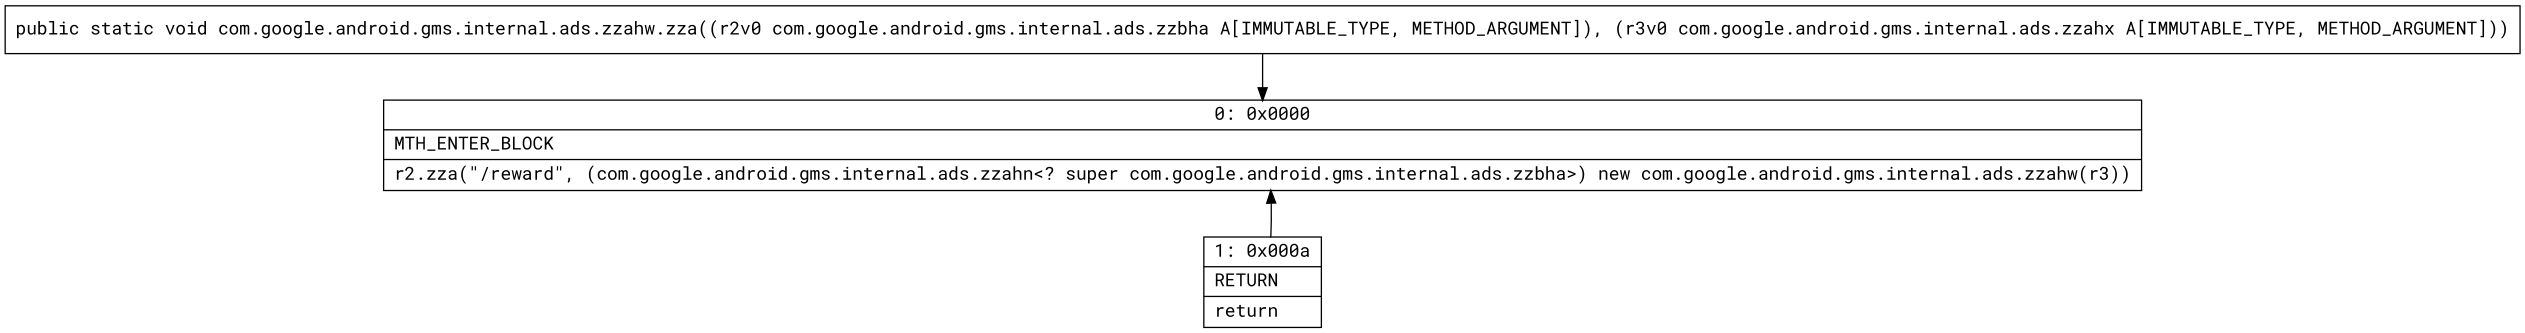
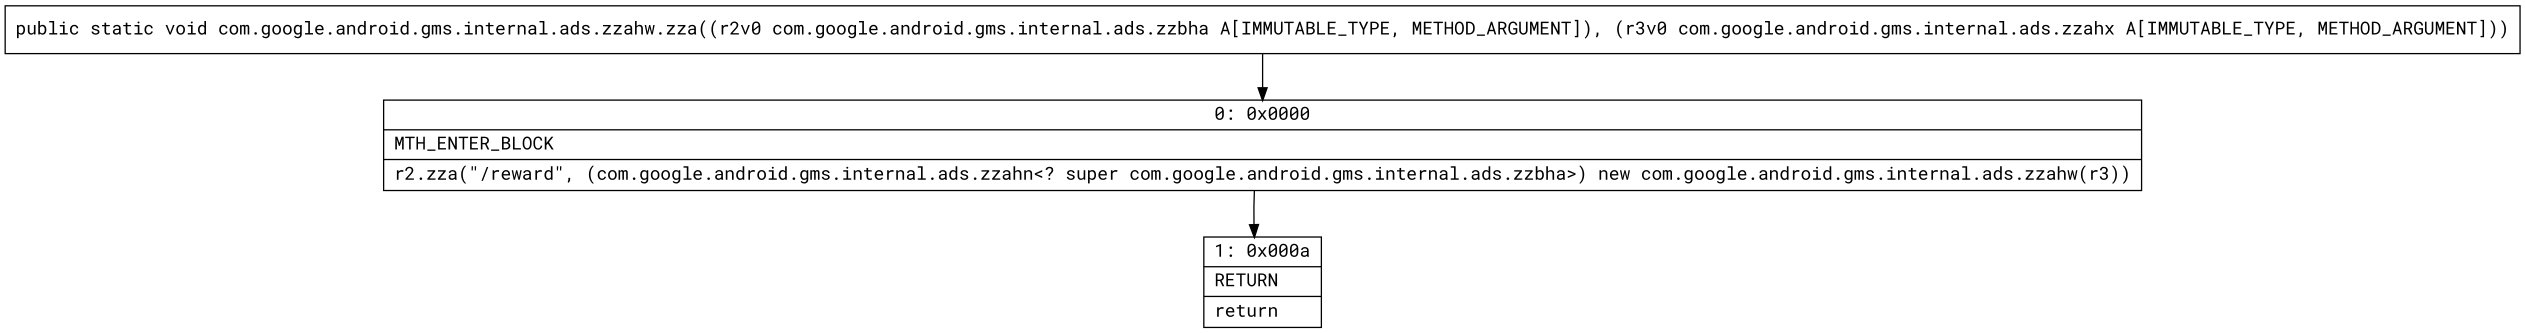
(1271, 220) -> (1254, 207)
